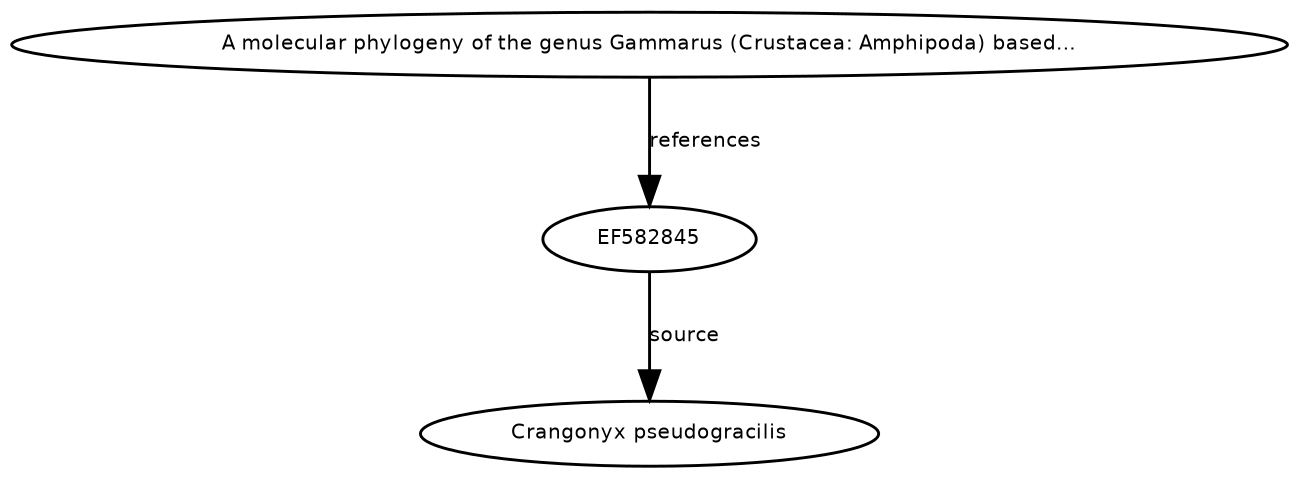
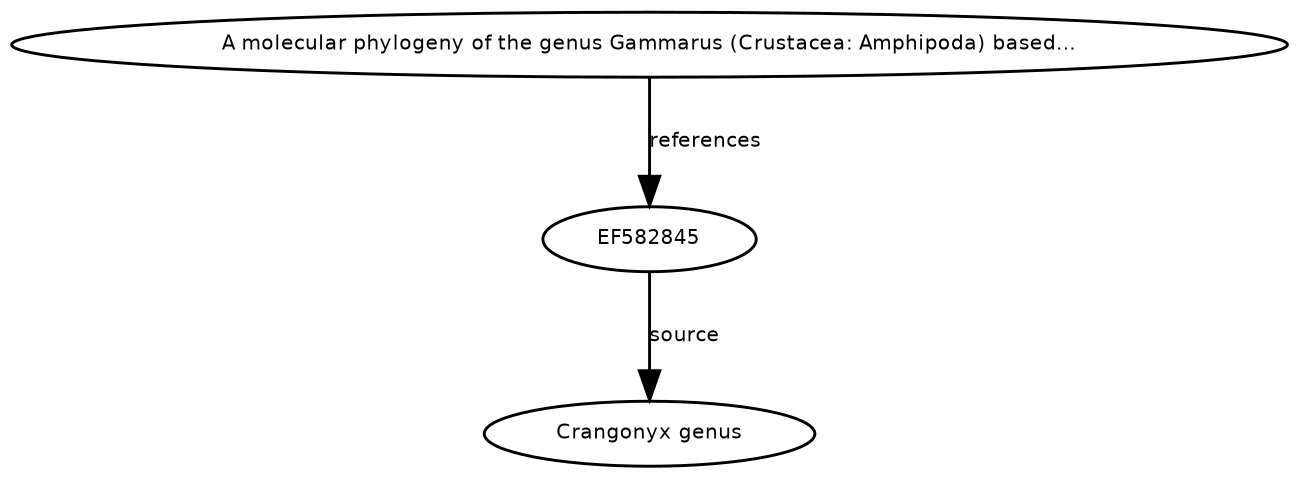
(650, 434) -> (650, 434)
